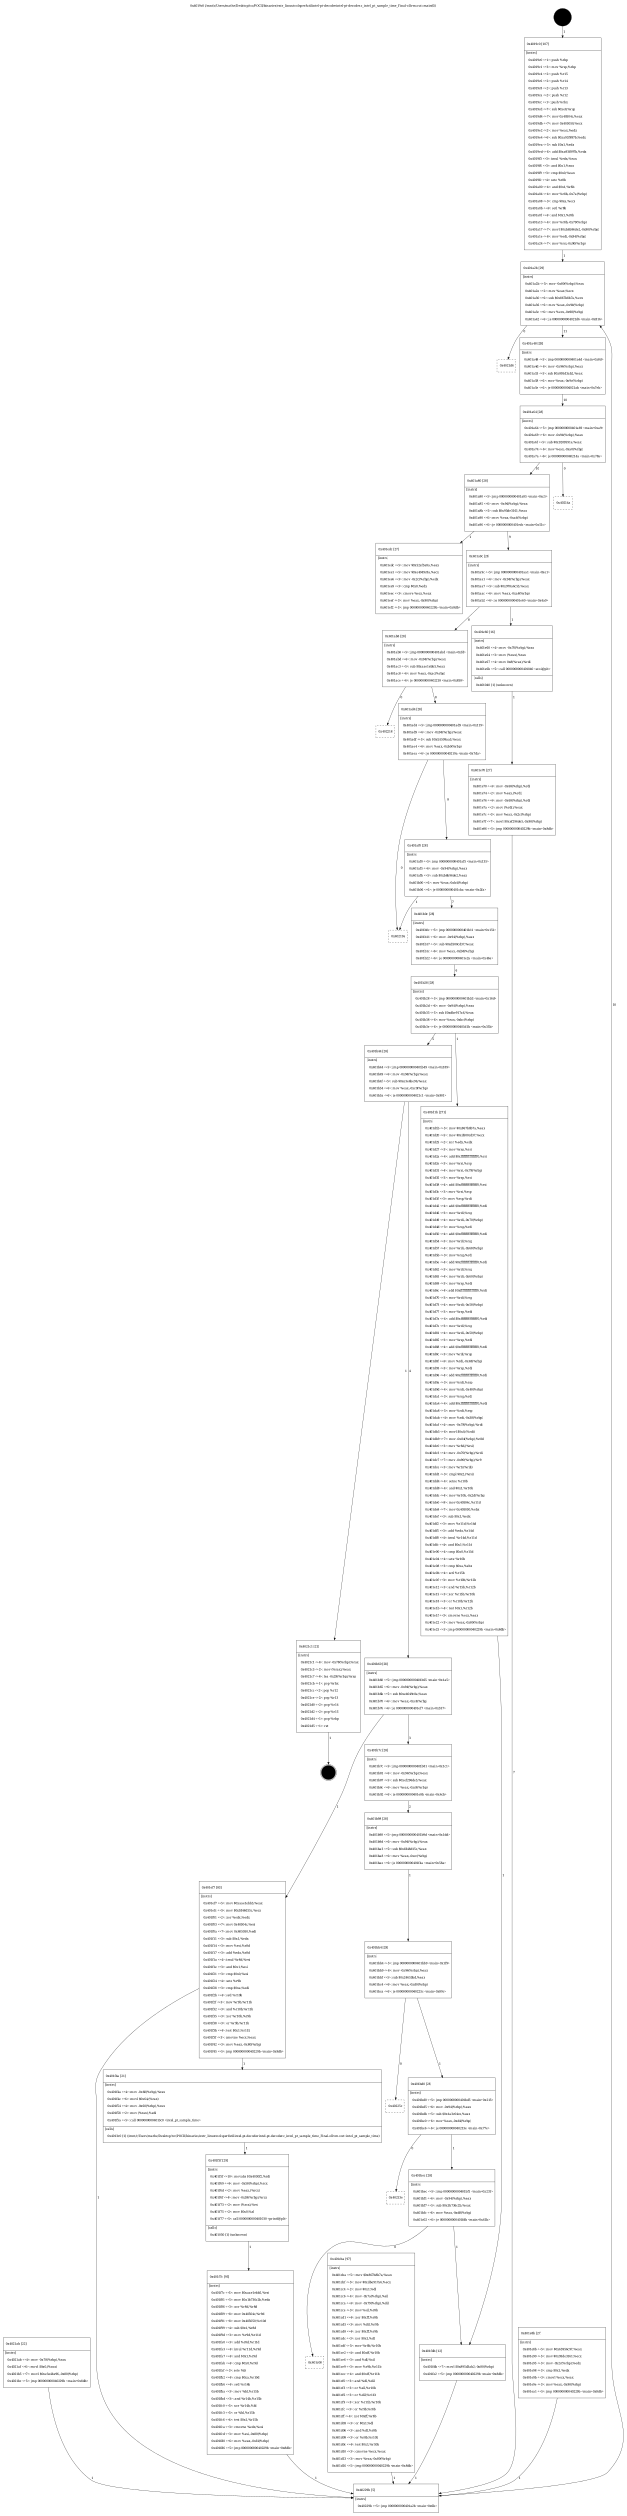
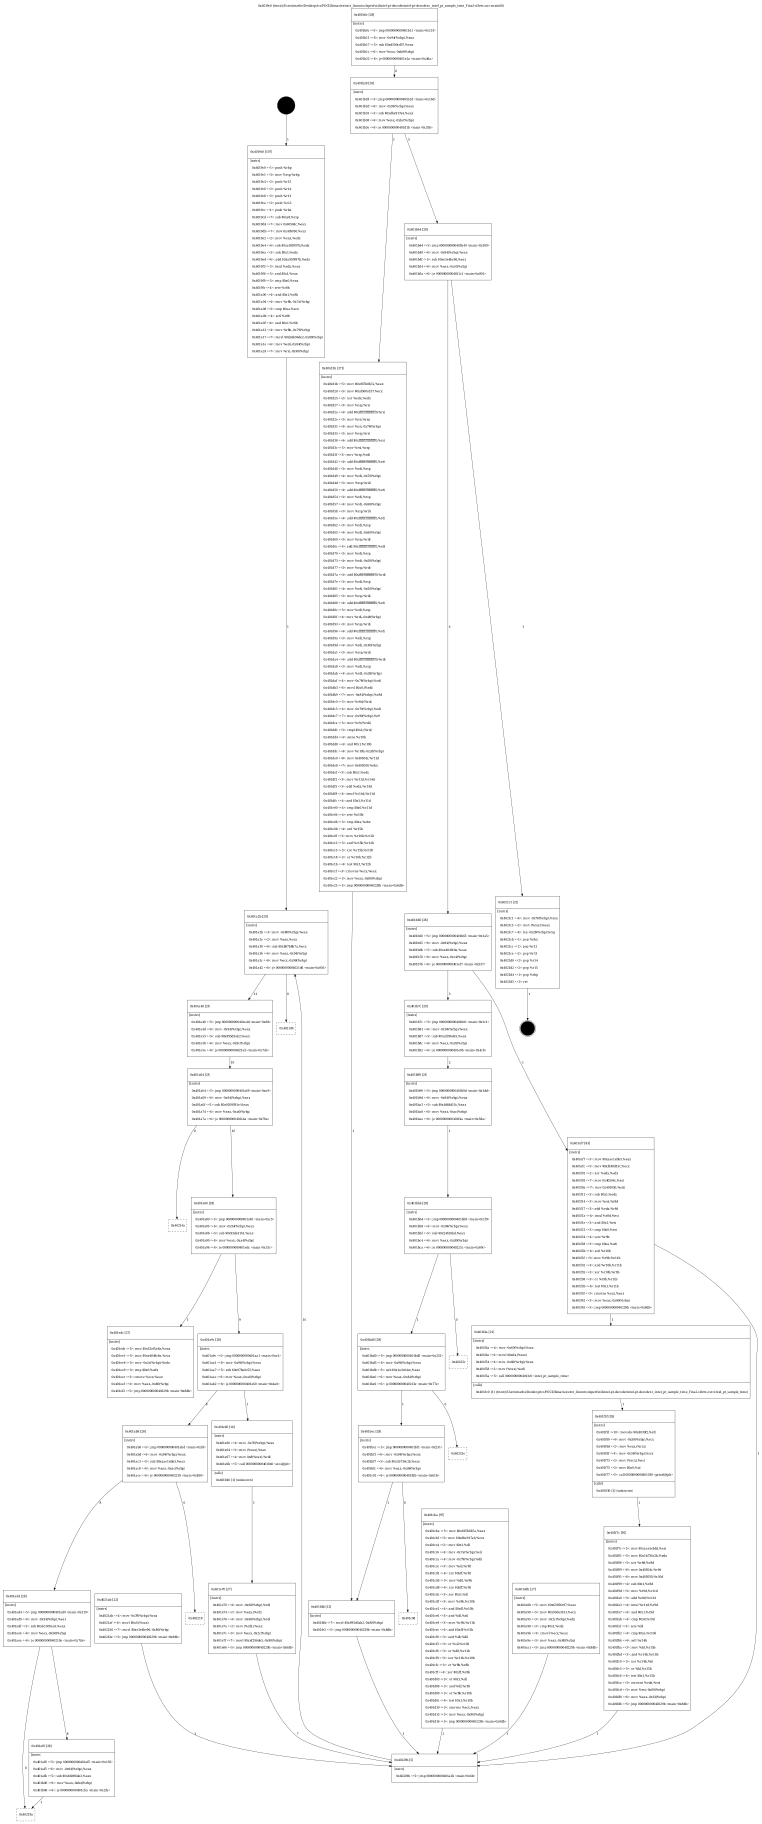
(451, 901) -> none
